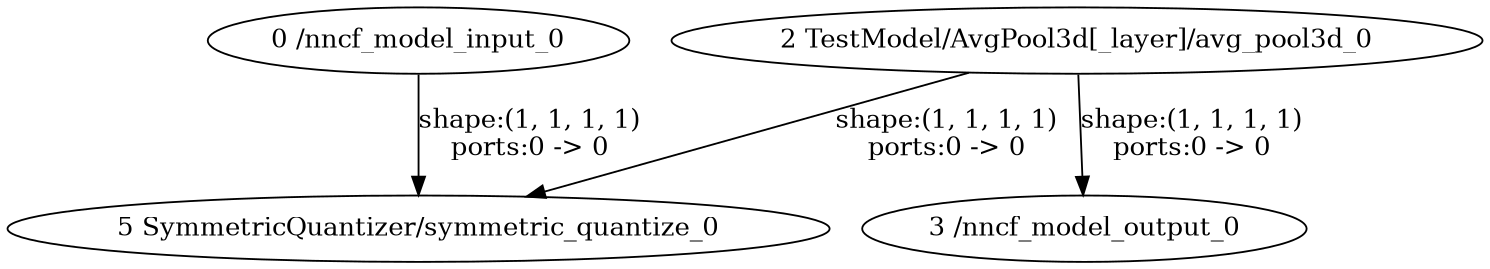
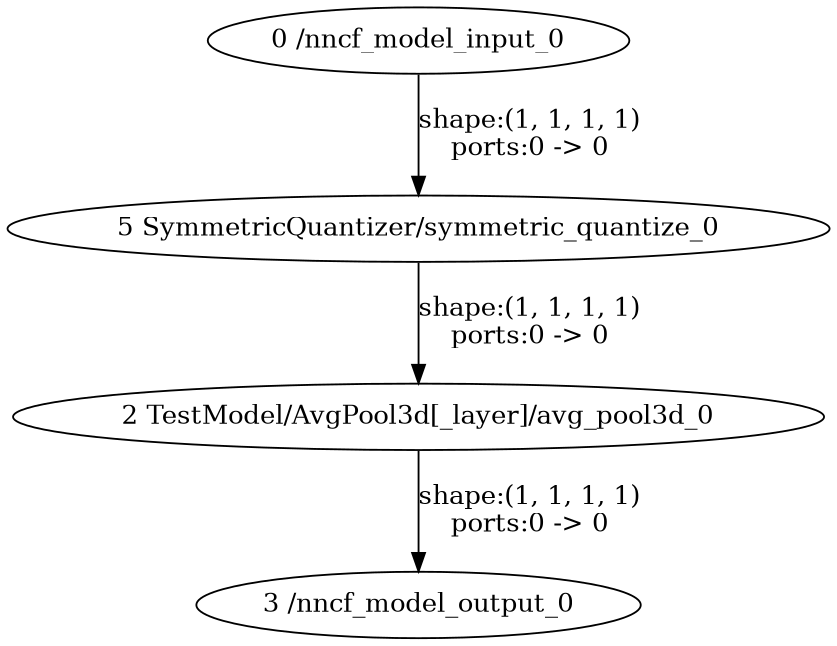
(757, 132) -> (419, 314)
